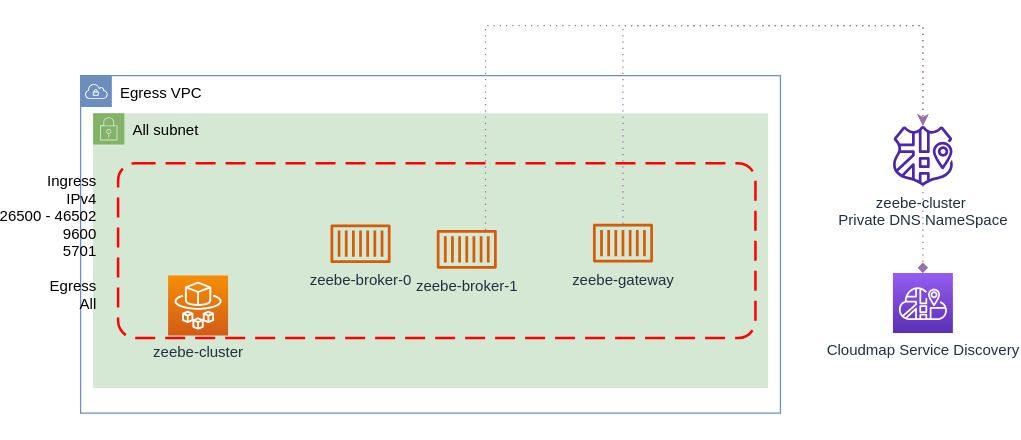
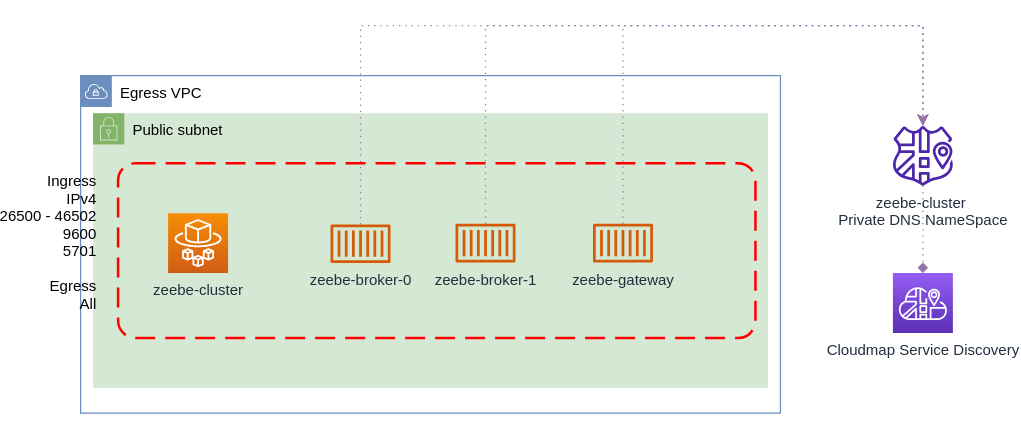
none -> (361, 65)
(169, 131) -> (182, 131)
(467, 249) -> (486, 243)
(198, 306) -> (198, 243)
